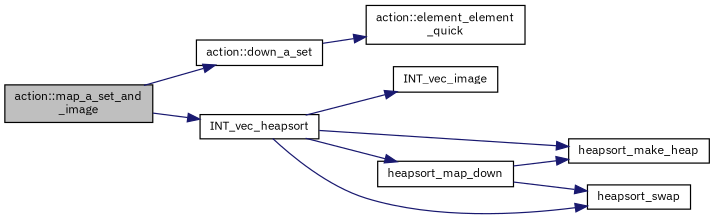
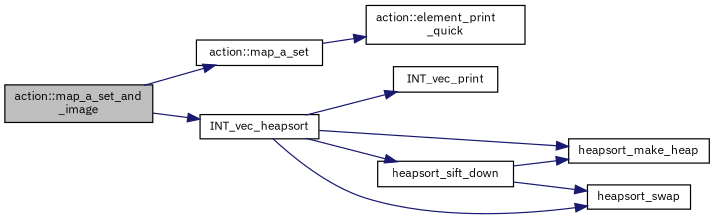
(446, 25) -> (446, 25)
(259, 53) -> (259, 53)
(446, 79) -> (446, 79)
(446, 174) -> (446, 174)
